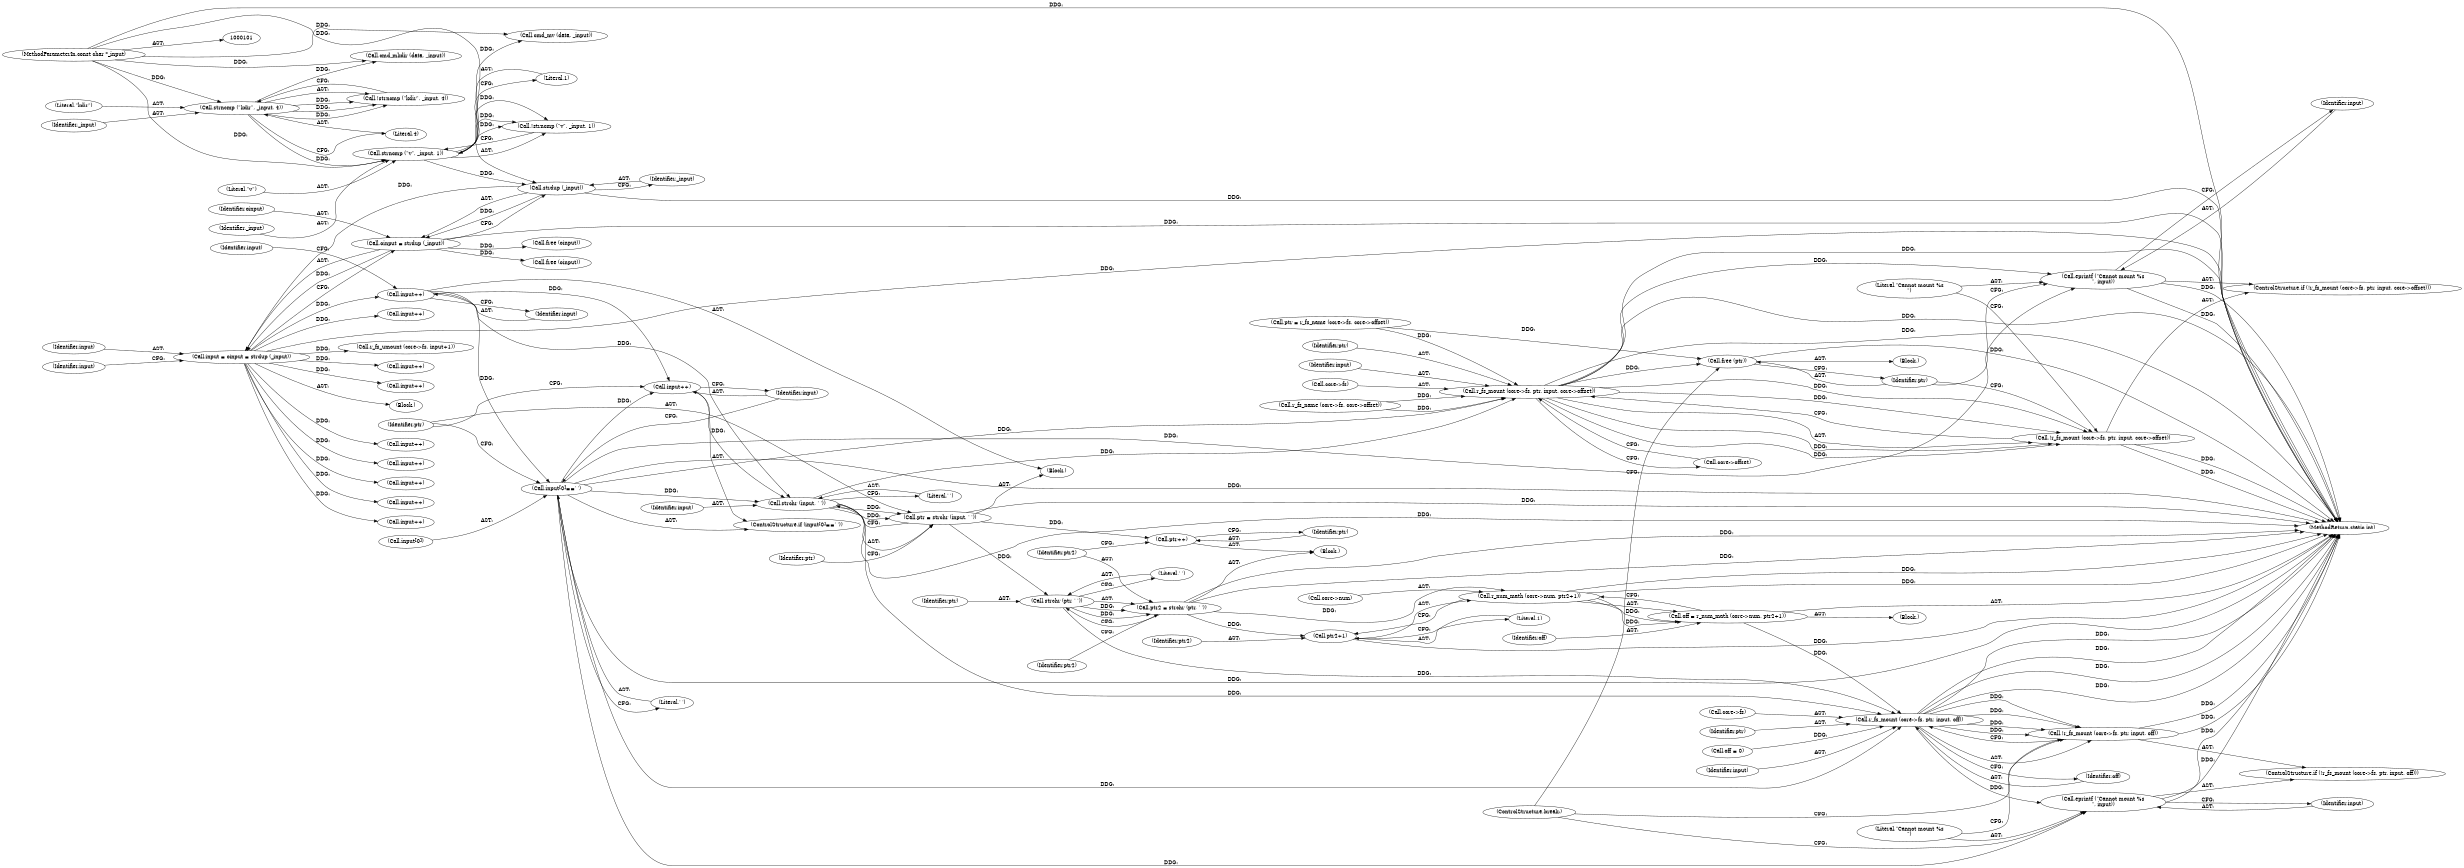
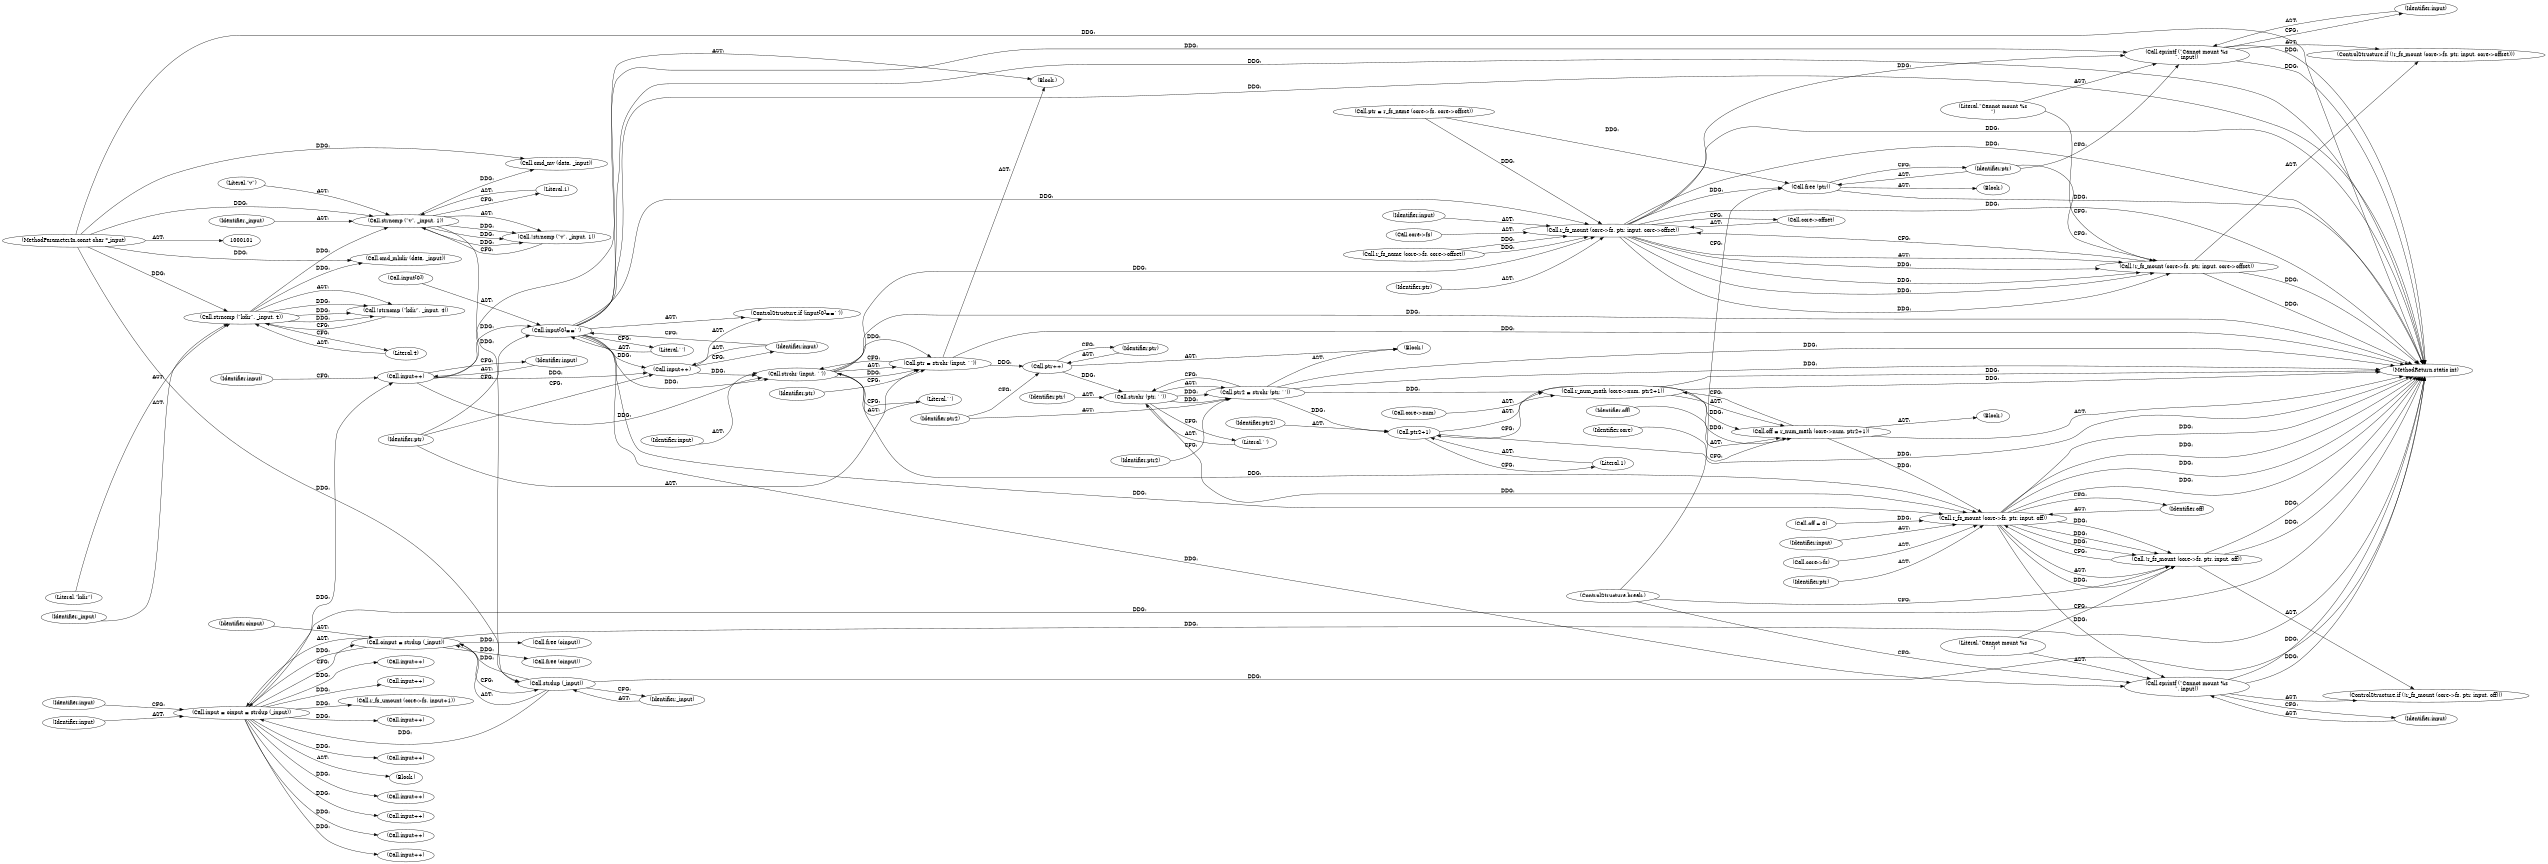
none -> (1613, 431)
(1634, 445) -> (1717, 223)
(997, 559) -> (1091, 382)
